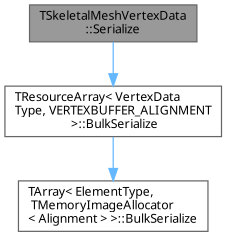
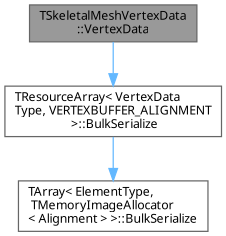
(113, 23) -> (113, 23)
